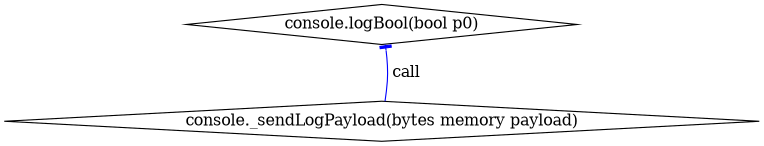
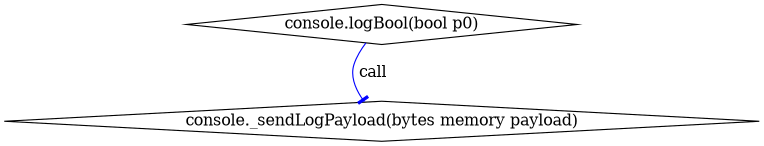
(388, 76) -> (353, 69)
